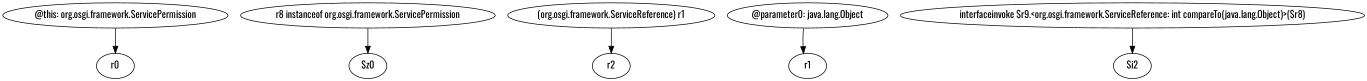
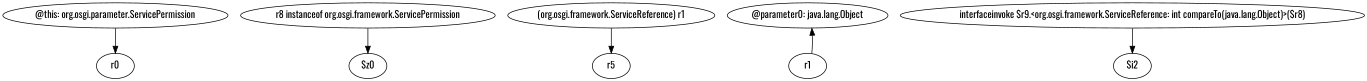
(115, 15) -> (115, 15)
(803, 37) -> (812, 45)
(611, 66) -> (611, 66)
